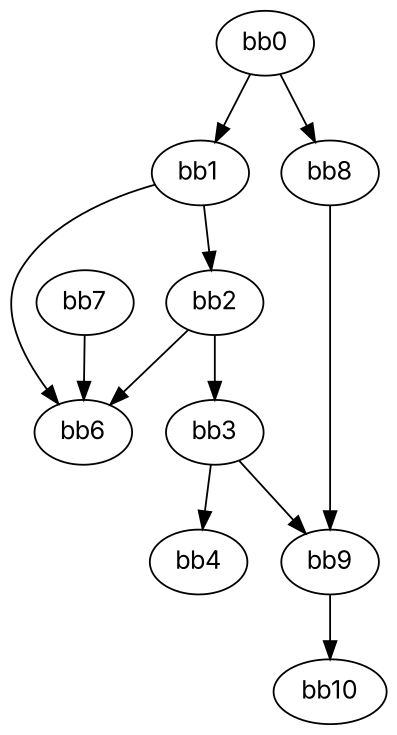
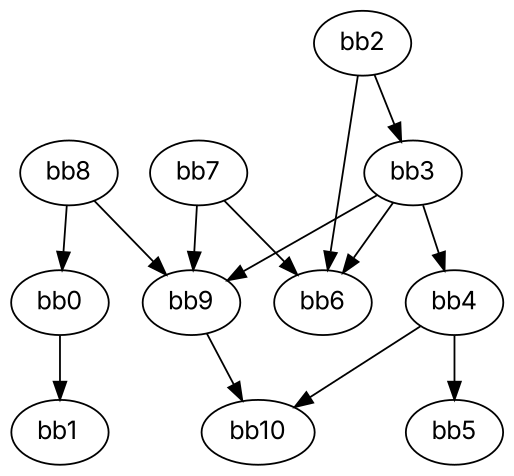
(294, 100) -> (65, 229)
none -> (196, 229)
(207, 229) -> none
(30, 257) -> (373, 230)
none -> (365, 362)
none -> (454, 432)
